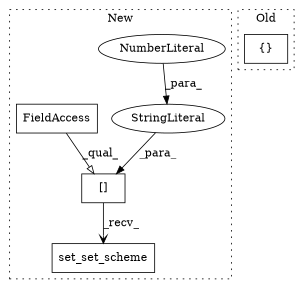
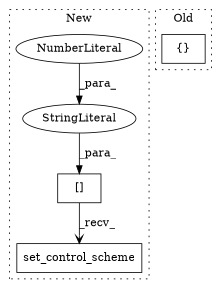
(57, 119) -> none
(103, 258) -> (79, 258)
